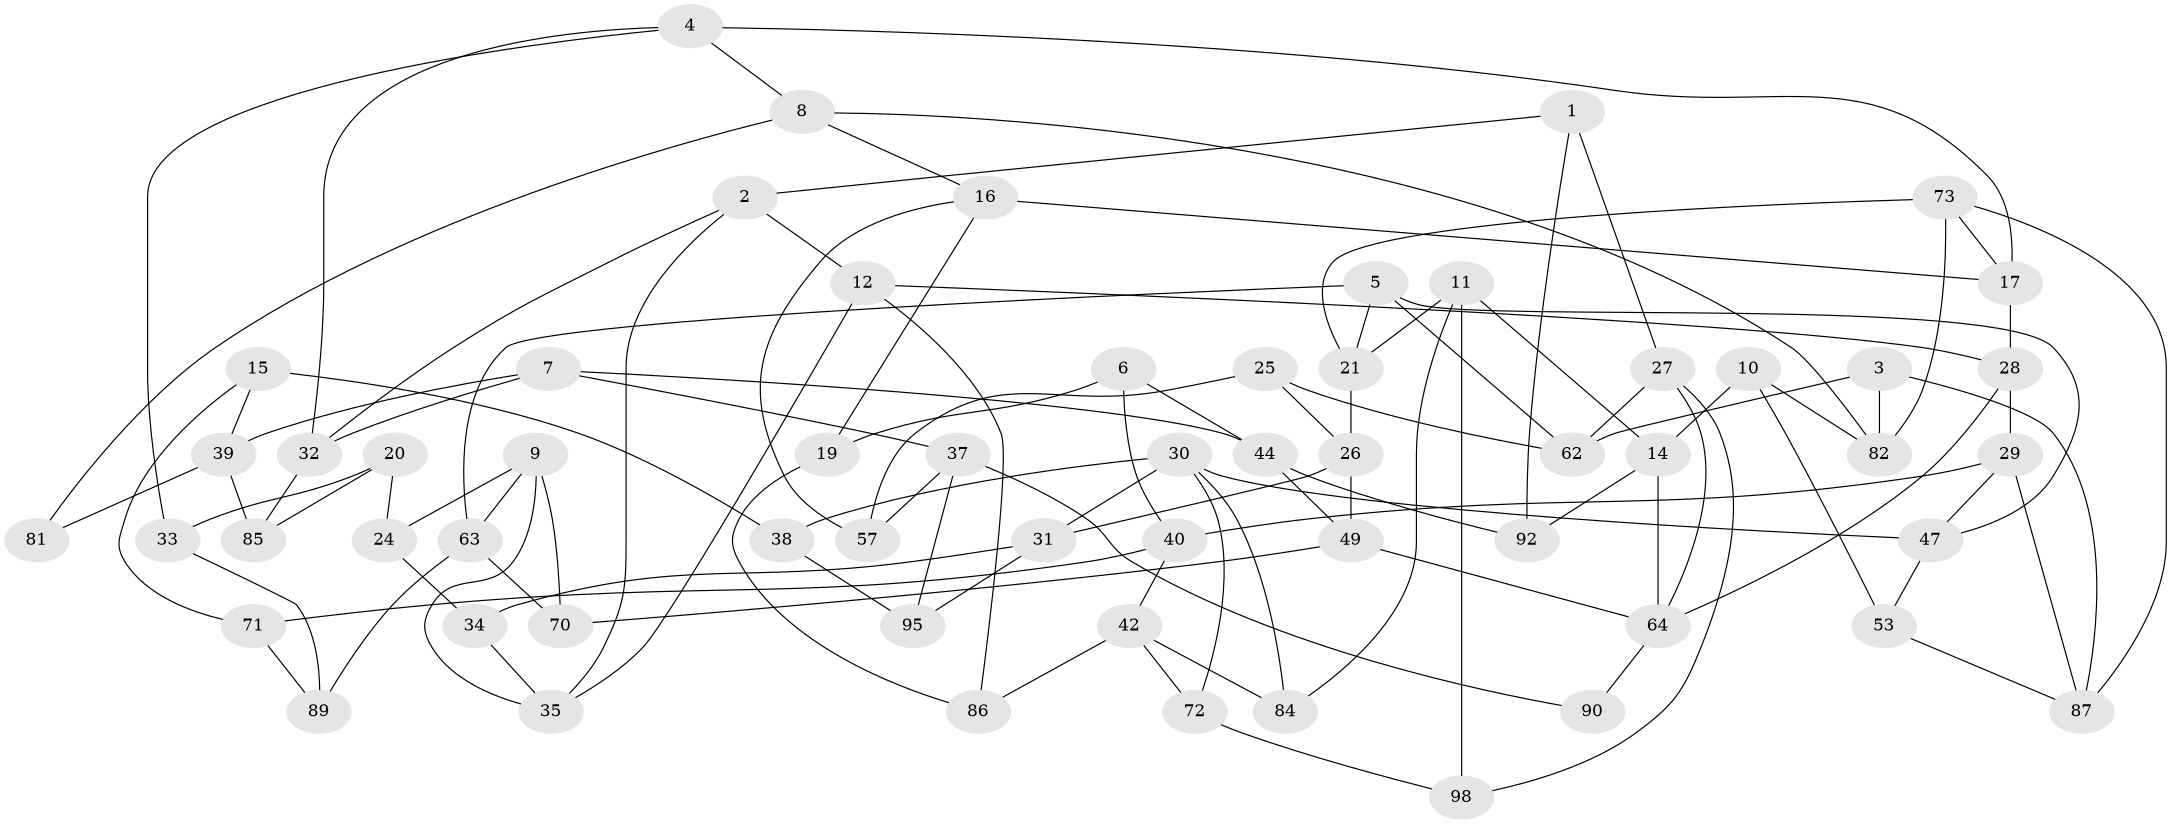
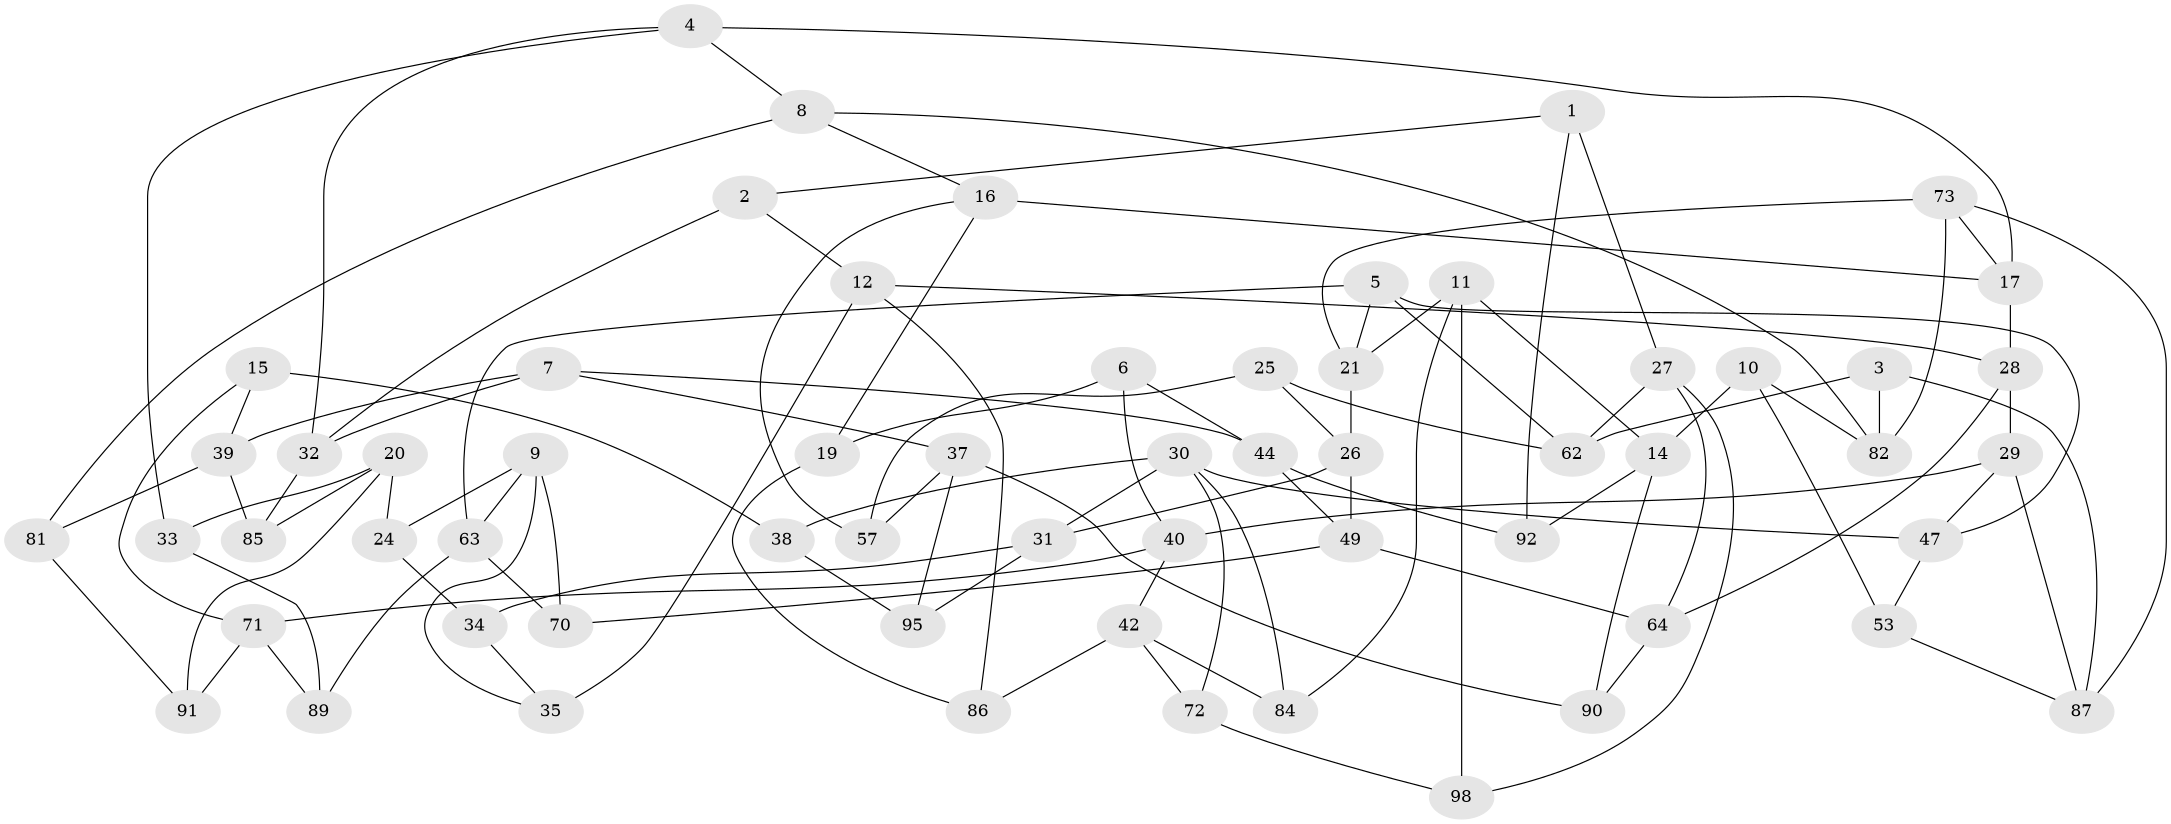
(626, 444) -> none
(1658, 540) -> (1621, 582)
none -> (188, 712)
